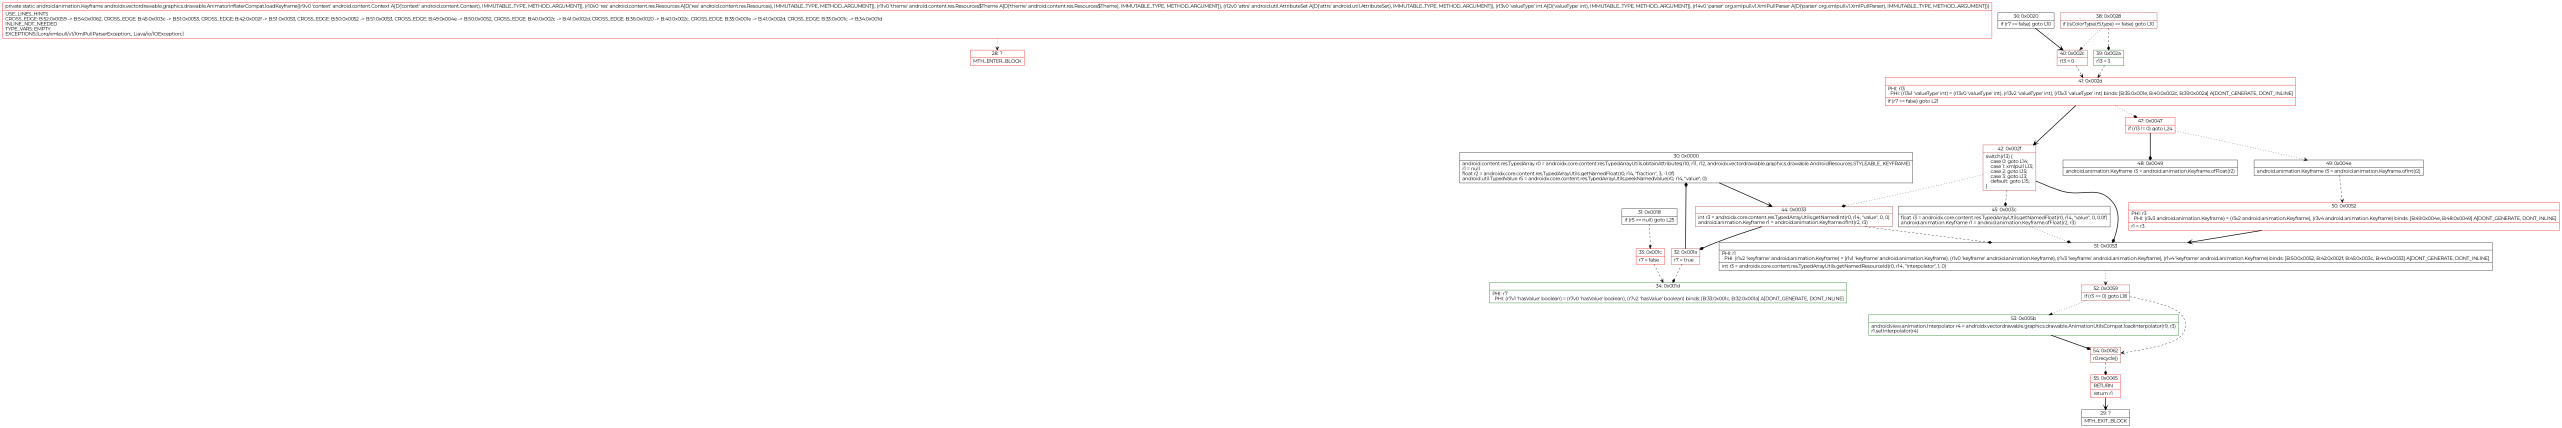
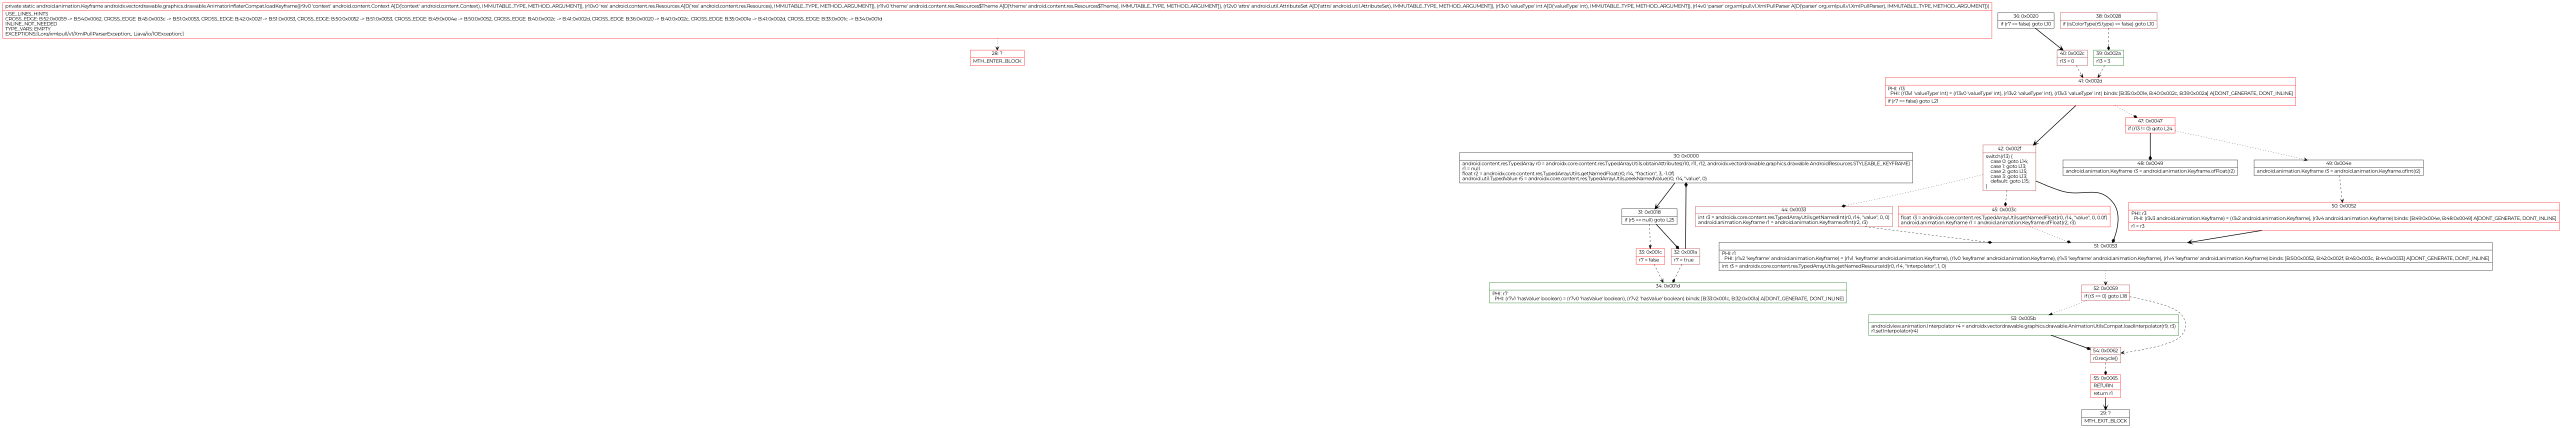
(2092, 38) -> none
(2009, 167) -> (2006, 167)
(1744, 194) -> (1666, 195)
(2004, 217) -> (2004, 217)
(1732, 236) -> (1666, 235)
